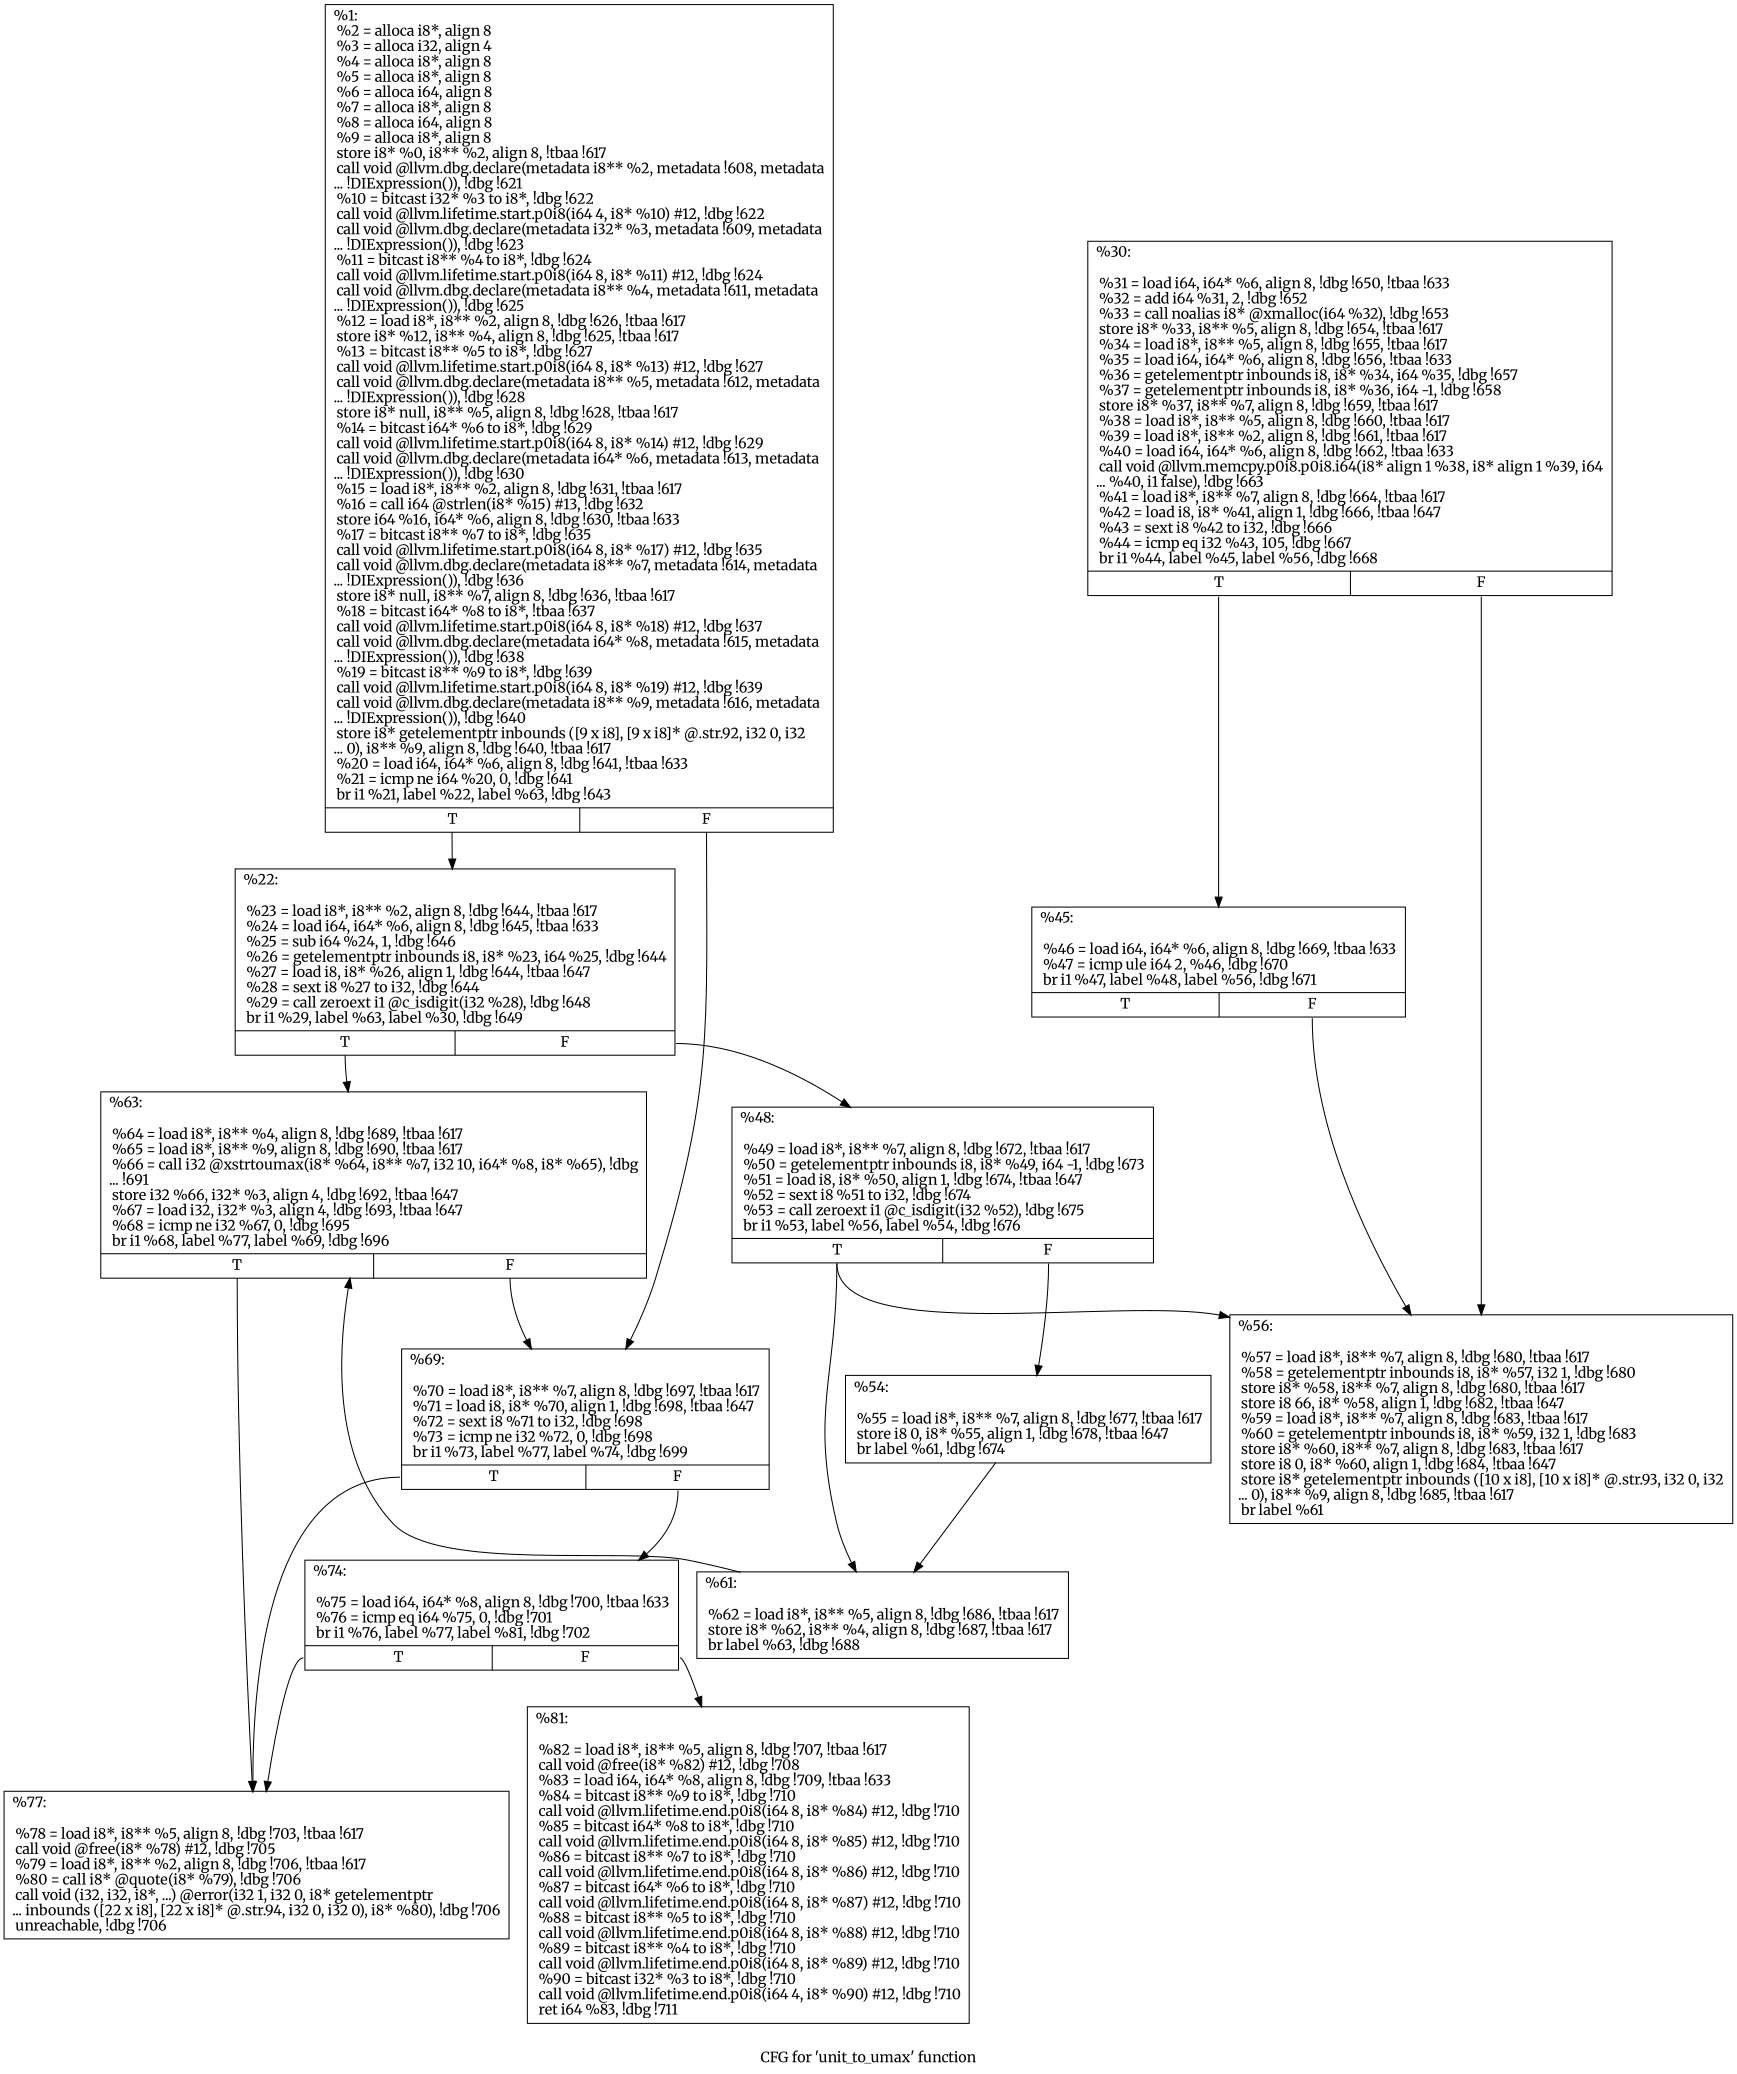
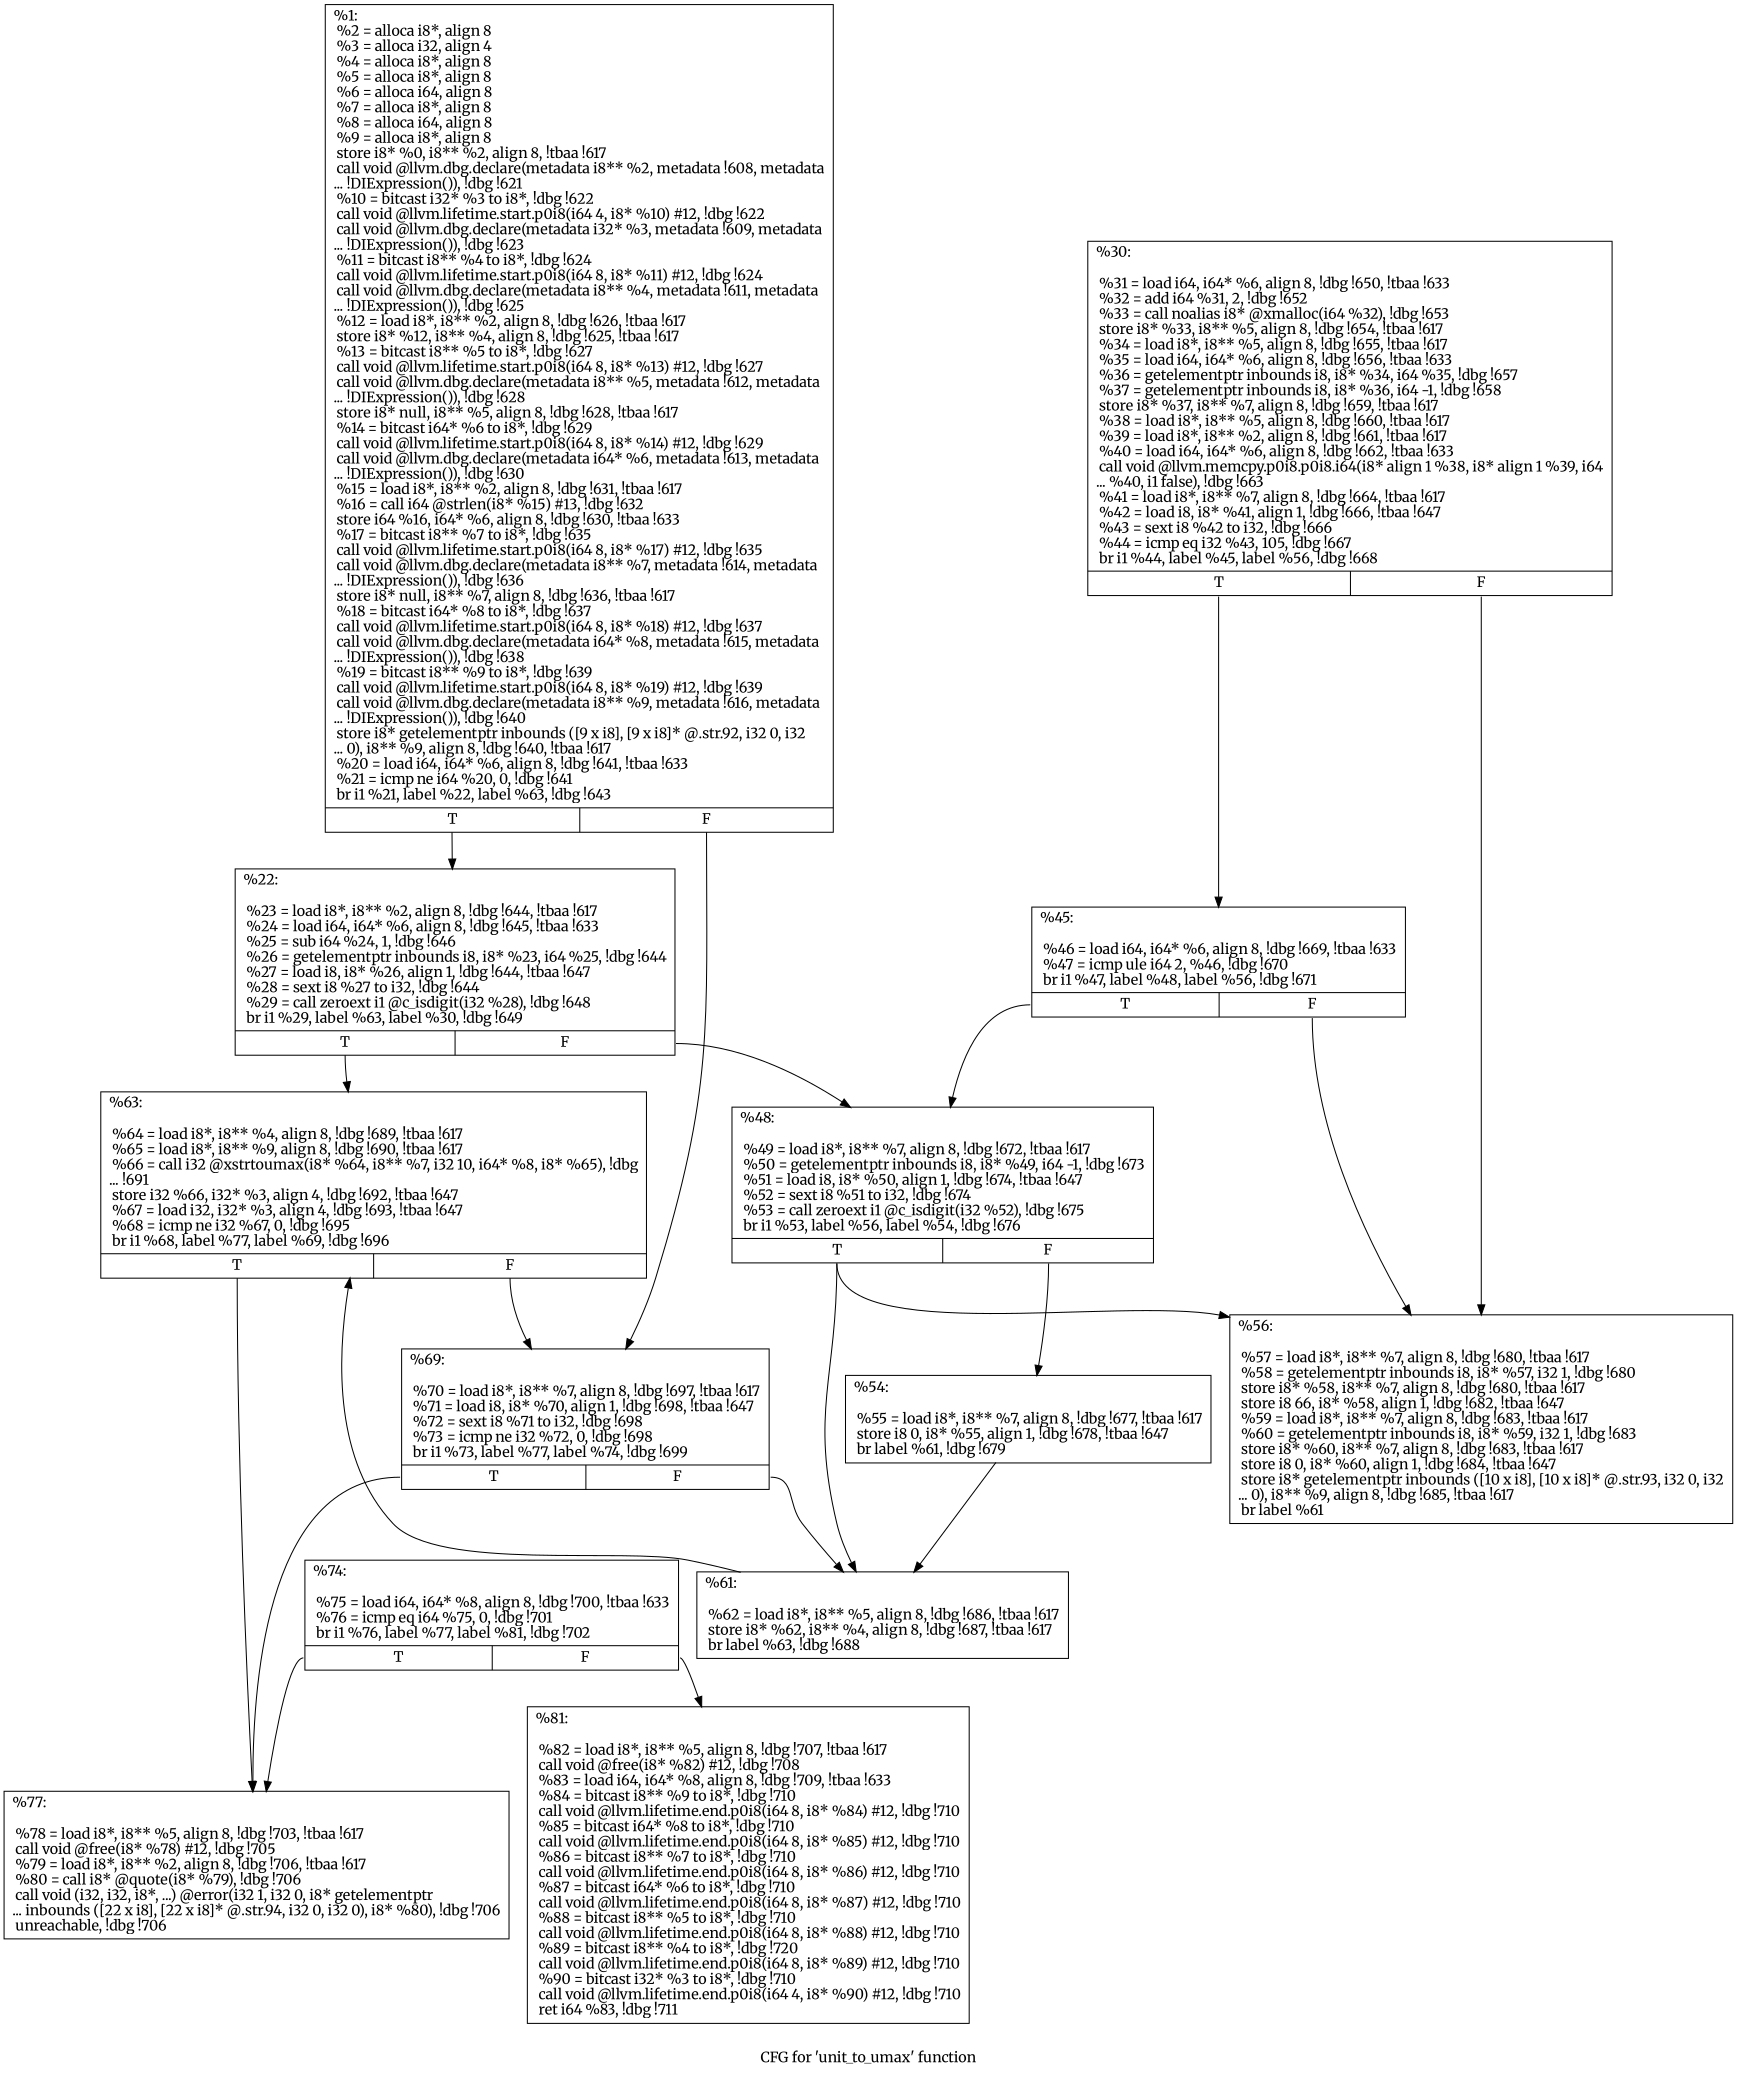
(465, 612) -> (463, 612)
none -> (977, 1037)
(929, 1450) -> (930, 1450)
(669, 1525) -> (800, 1520)
(666, 1949) -> (667, 1949)
